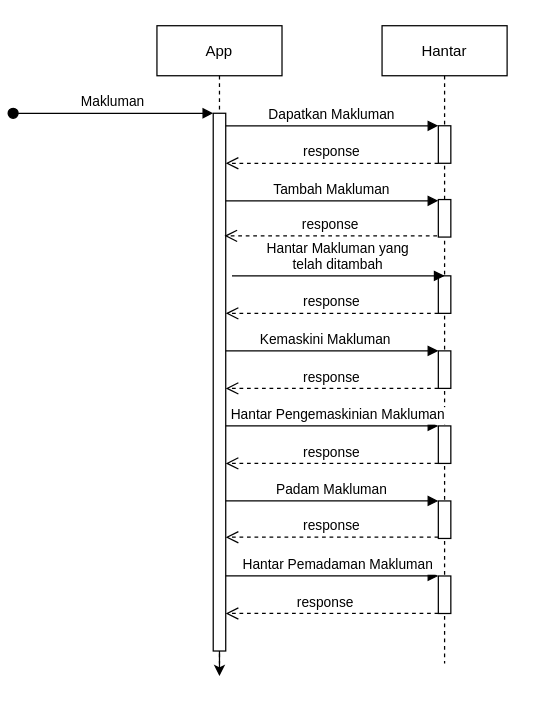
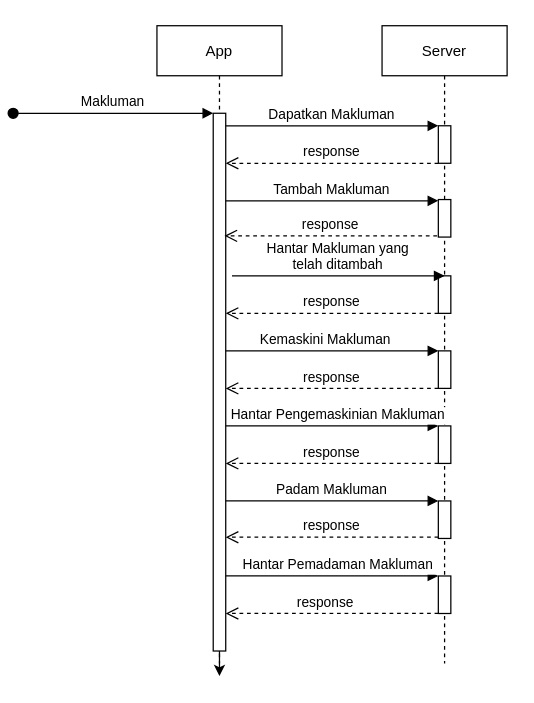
(444, 51) -> (444, 51)
